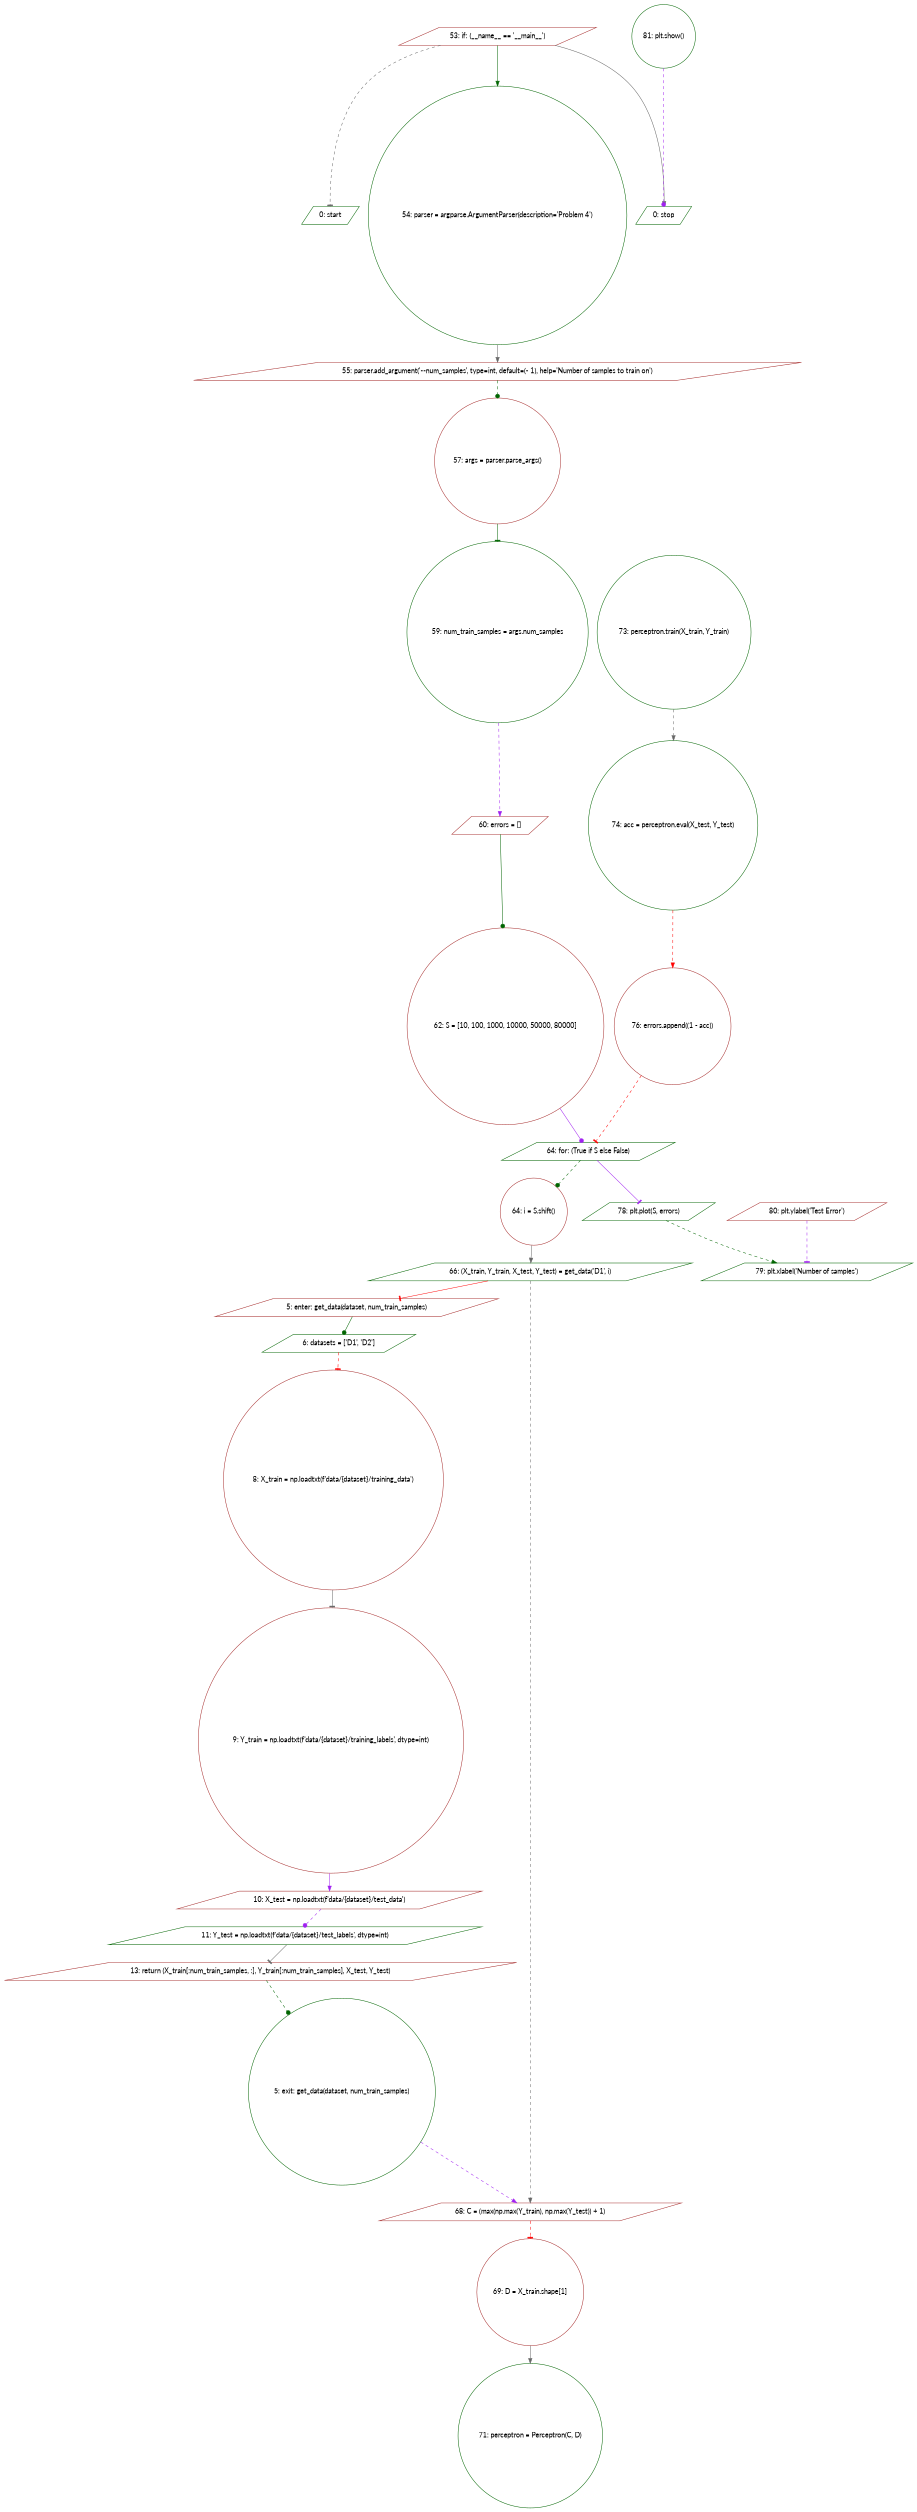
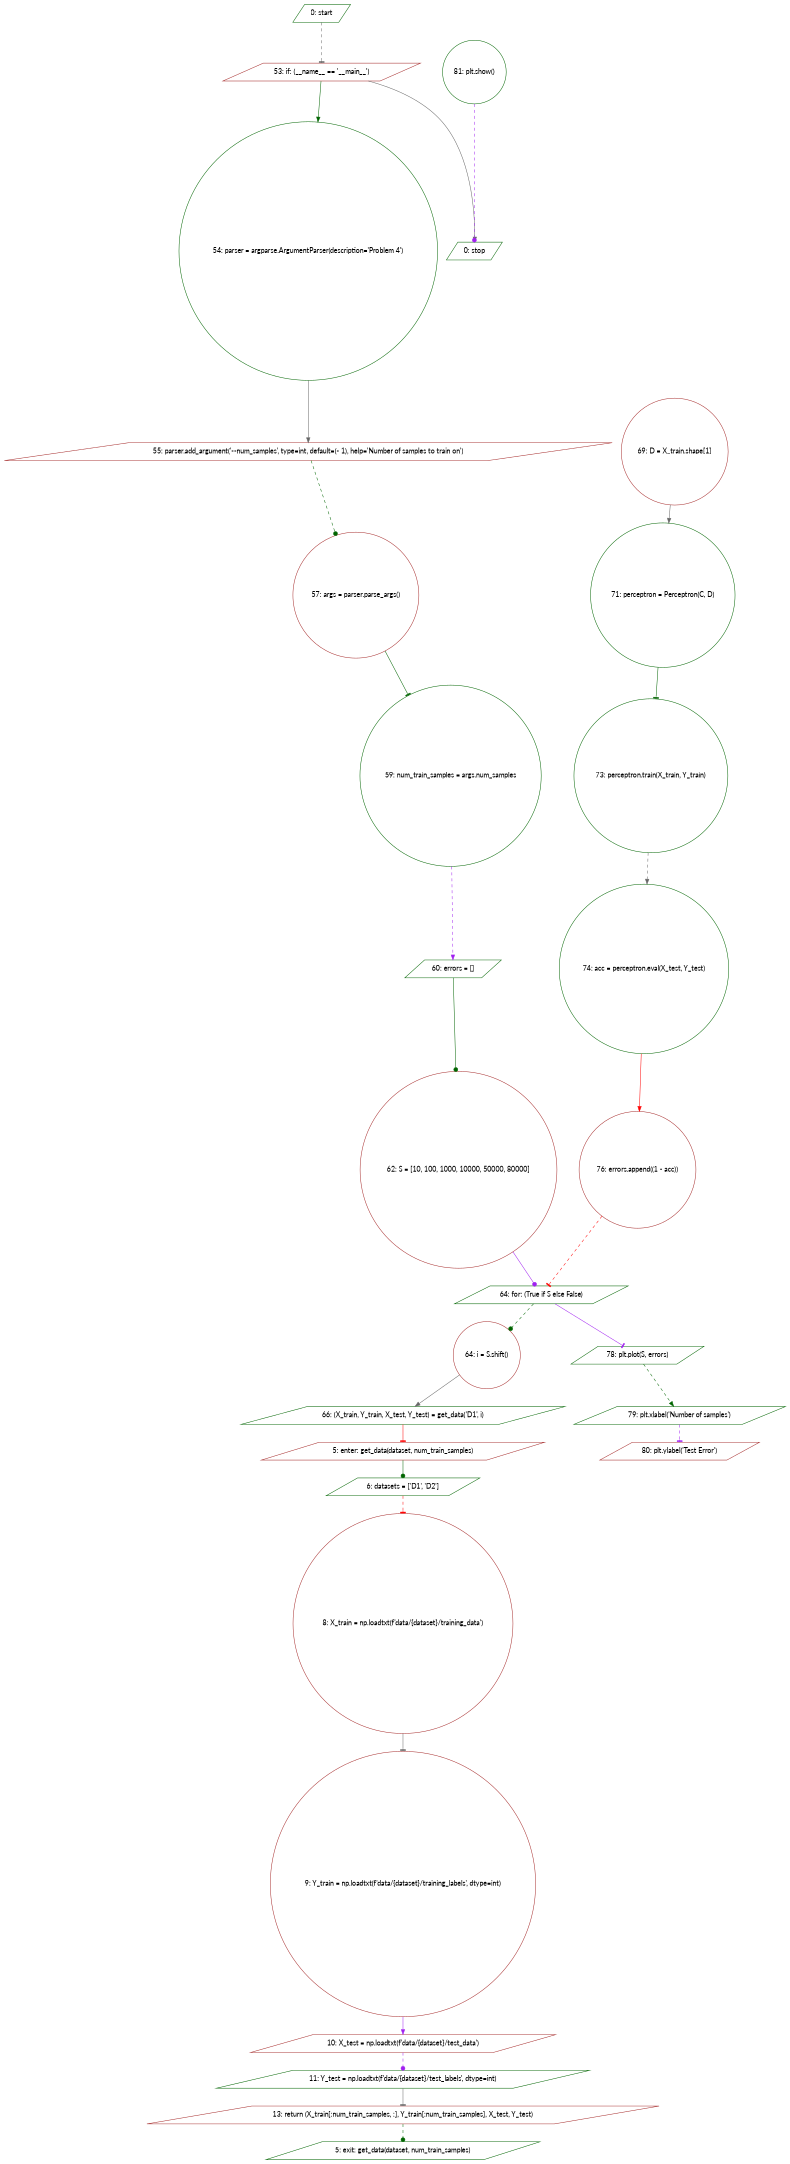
(353, 101) -> (322, 41)
none -> (657, 682)
(500, 825) -> (453, 969)
(673, 936) -> (640, 1080)
(807, 1241) -> (680, 1432)
(342, 2092) -> (403, 2151)
(530, 2212) -> none
